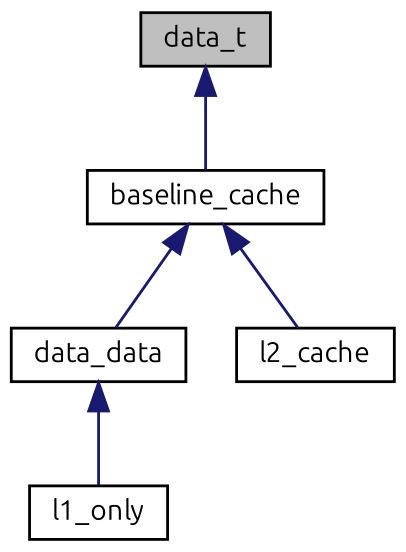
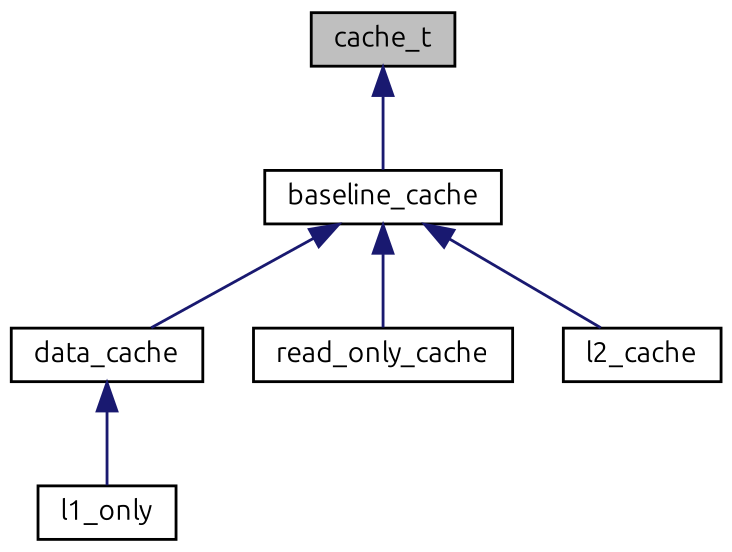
(206, 39) -> (383, 39)
(99, 355) -> (107, 355)
none -> (383, 355)
